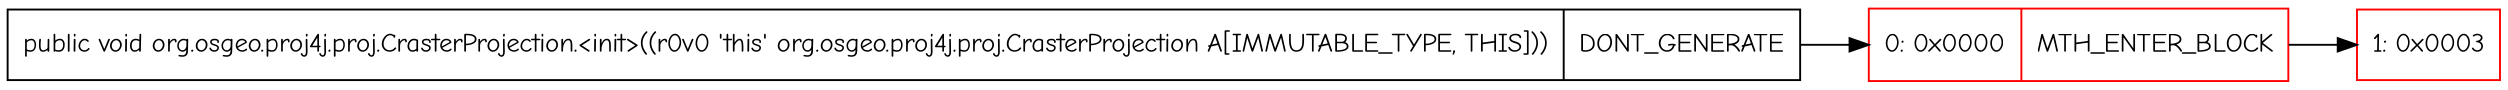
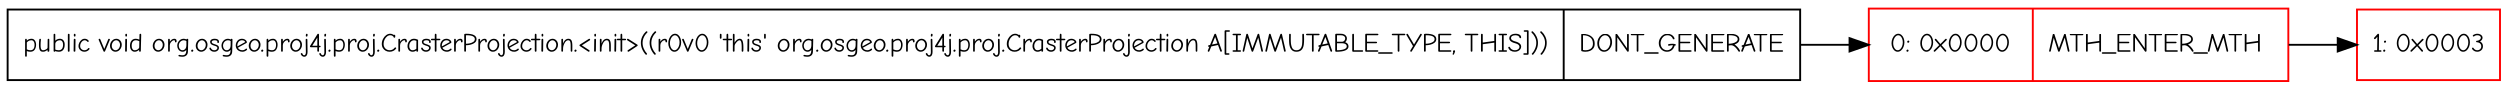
(2155, 44) -> (2155, 44)
